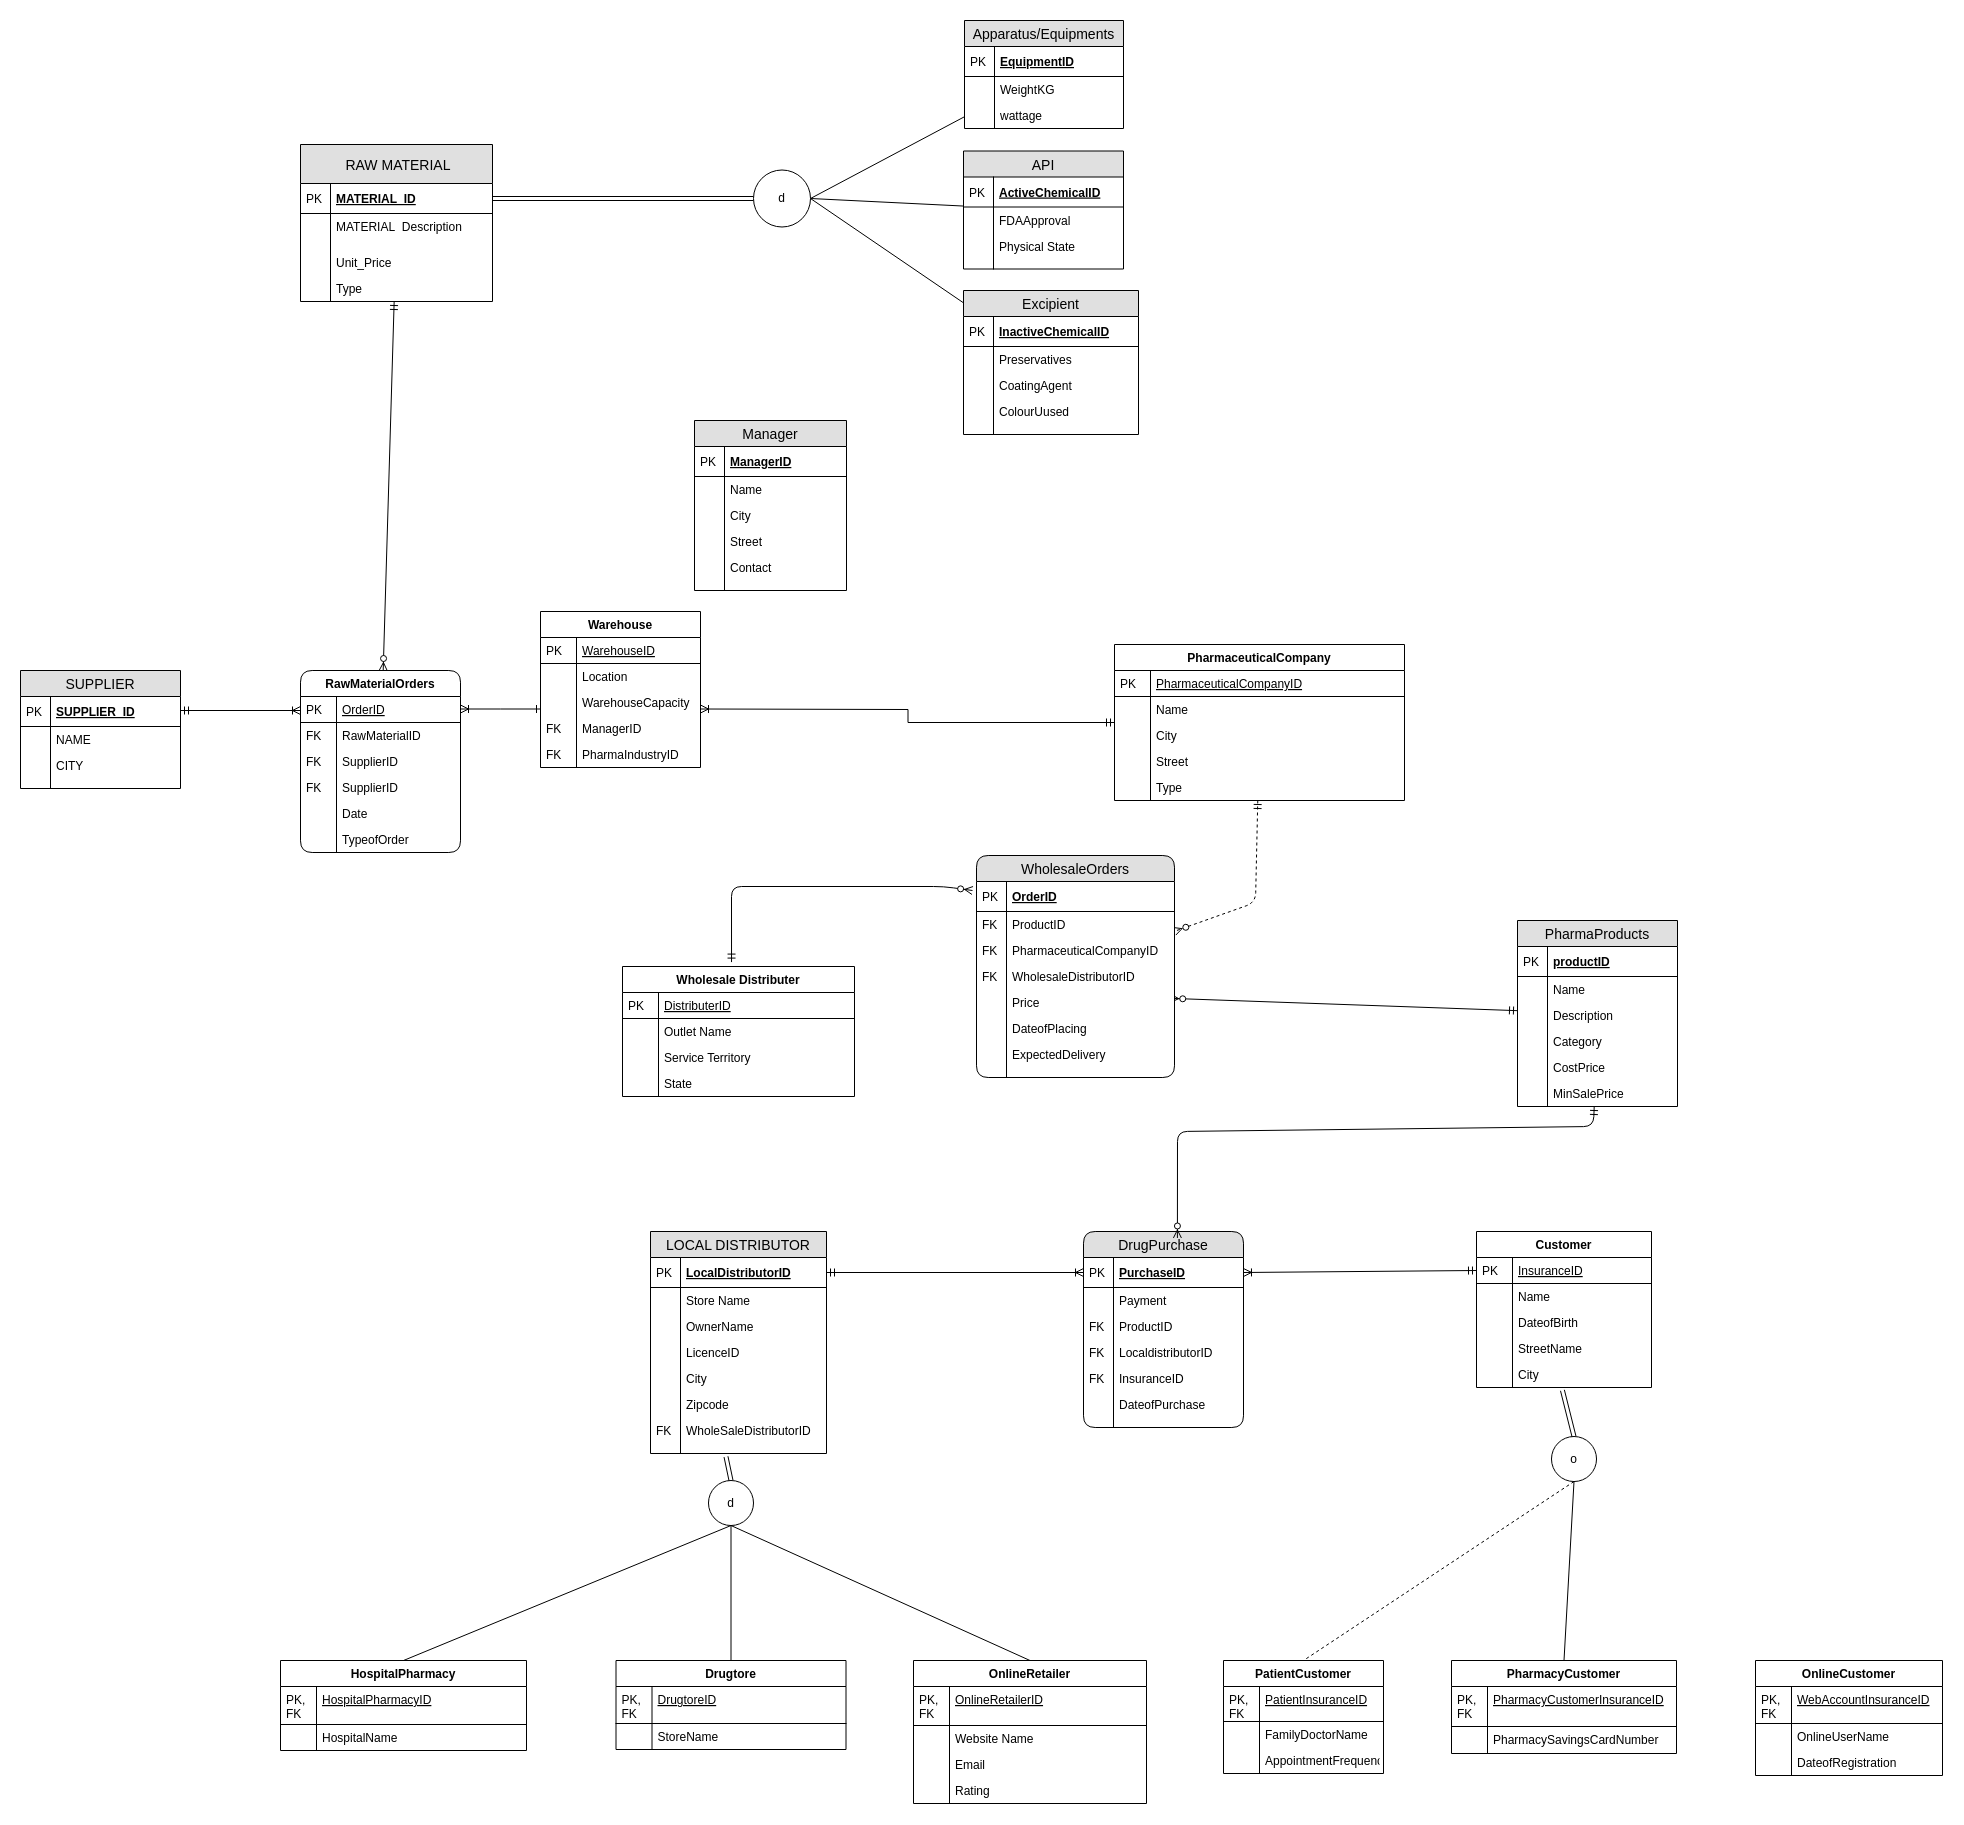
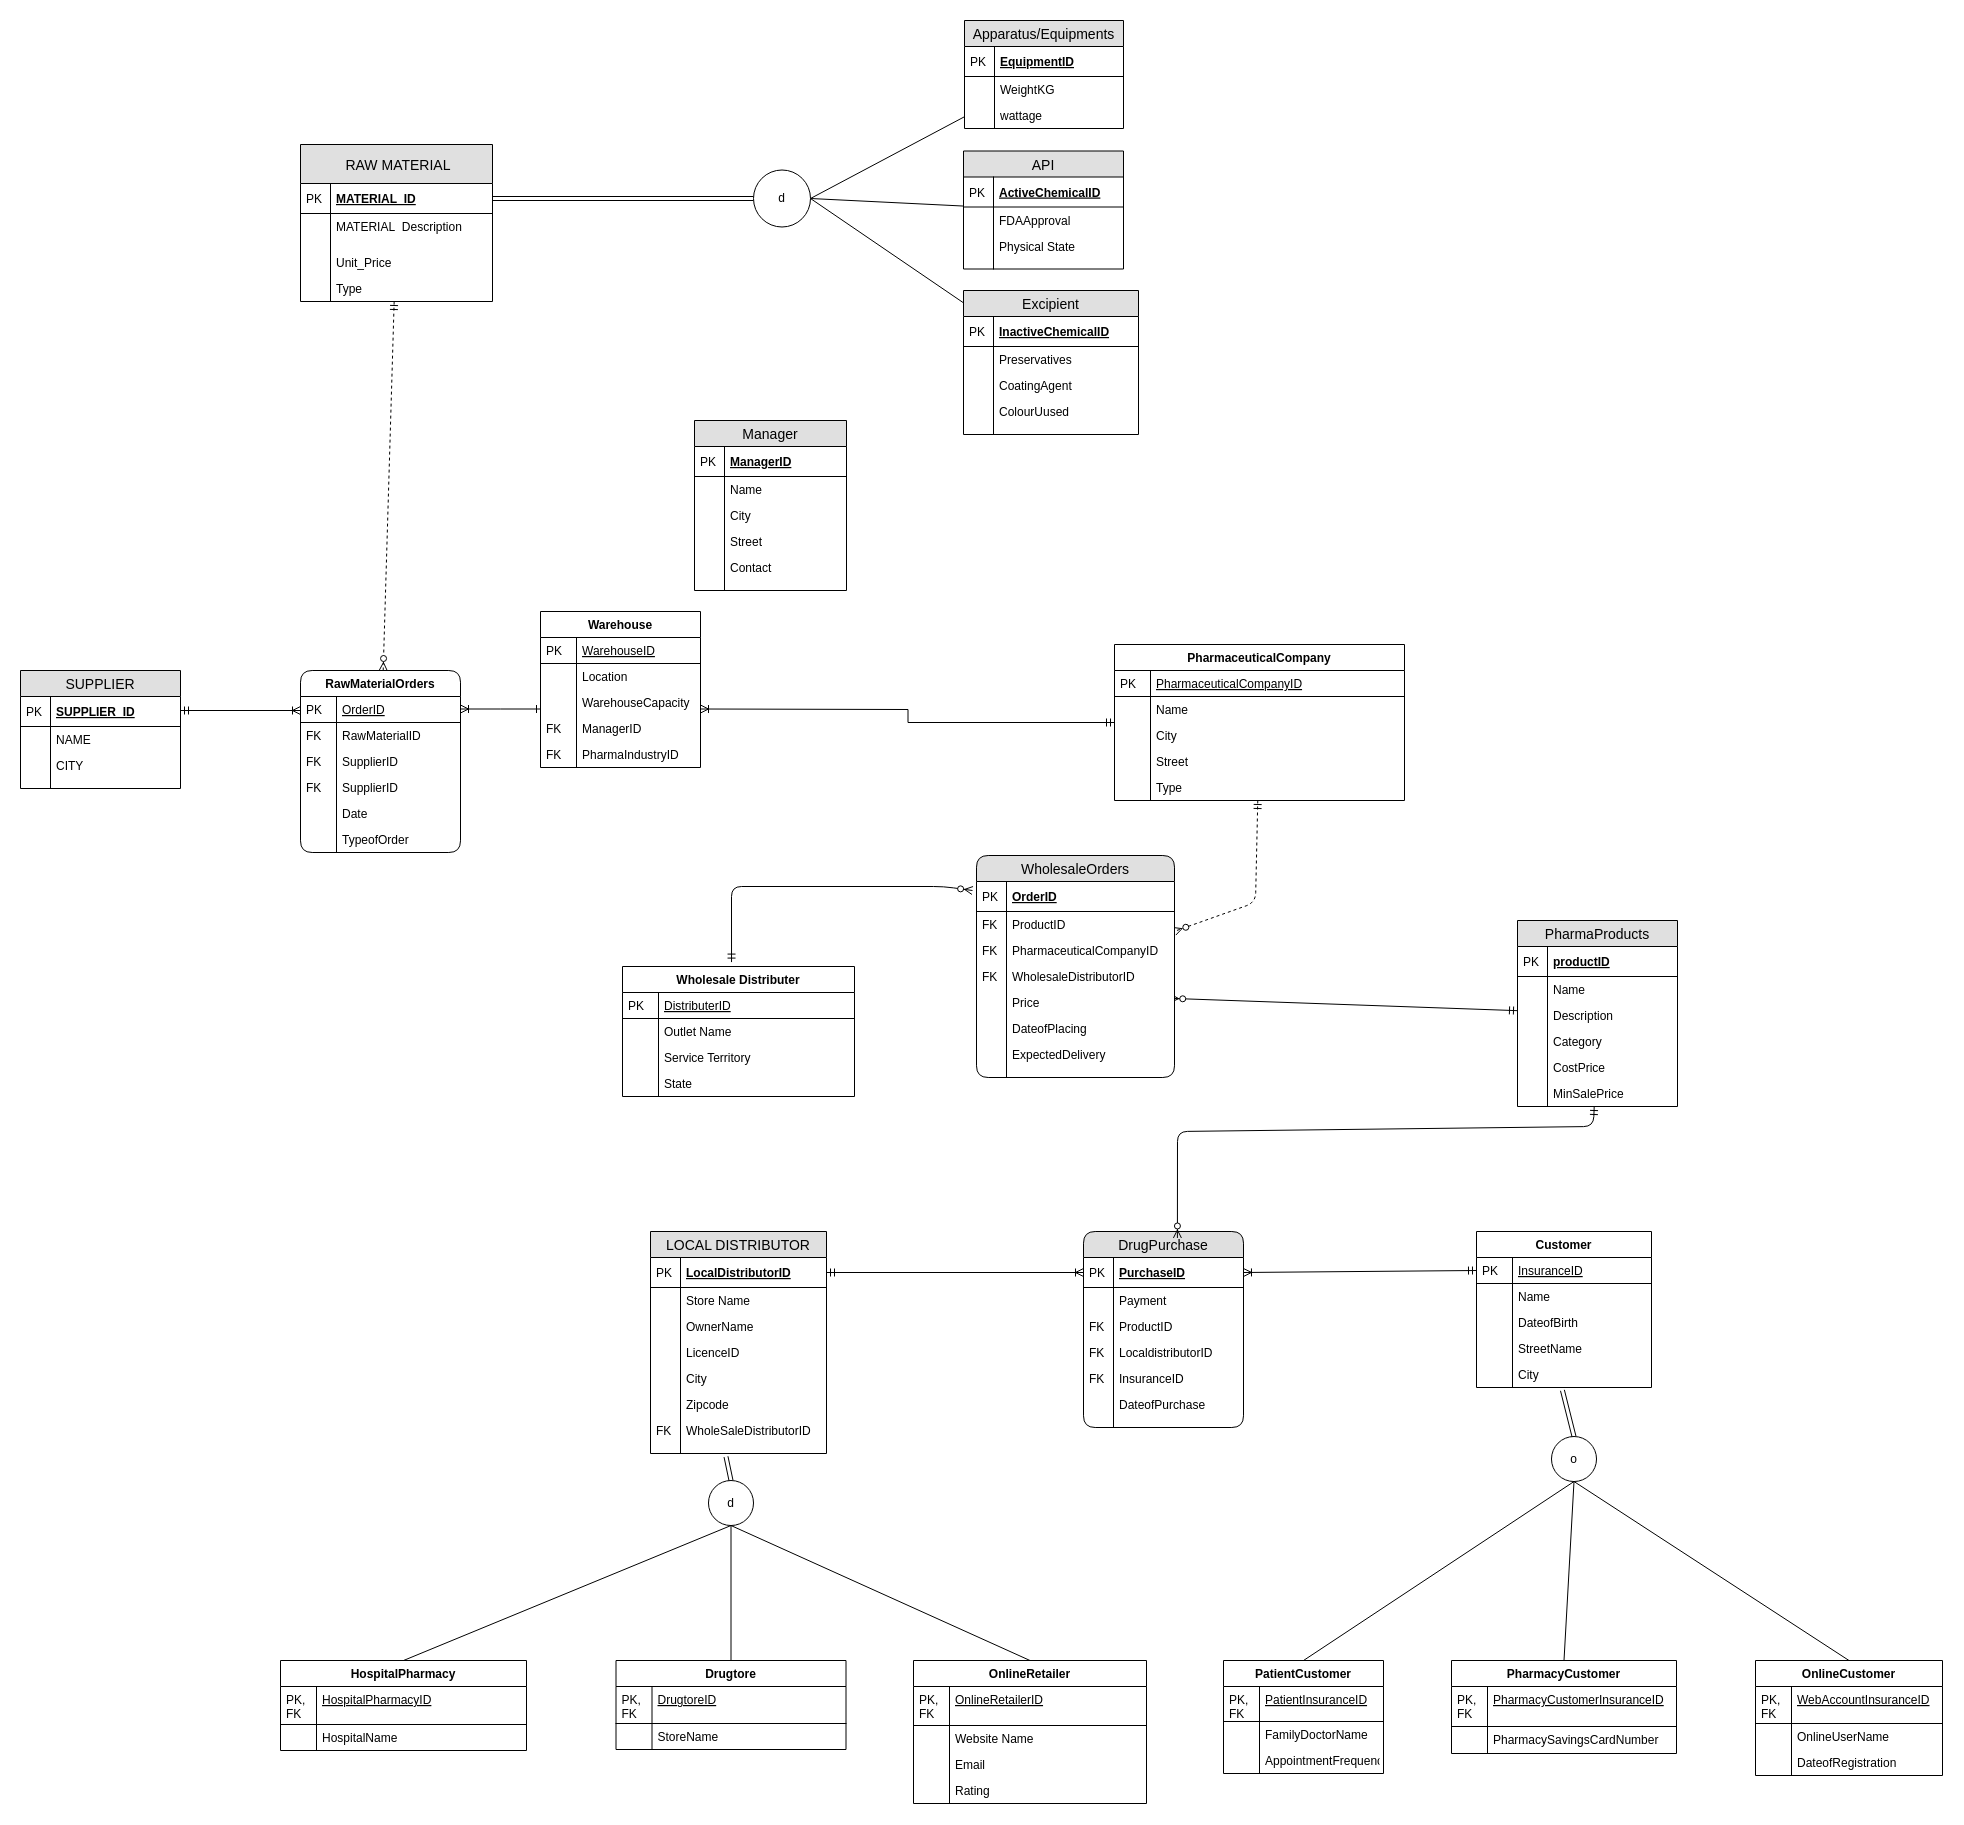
(389, 487) -> (389, 487)
(1438, 1572) -> (1438, 1572)
none -> (1712, 1572)
